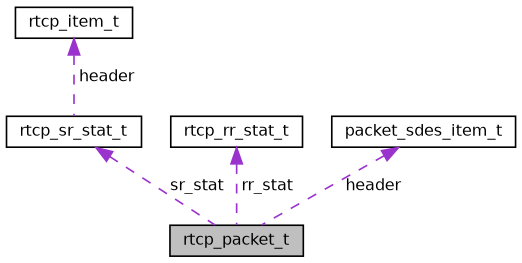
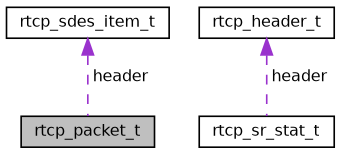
(74, 23) -> (267, 23)
(237, 132) -> none
(424, 132) -> (88, 23)
(162, 191) -> none
